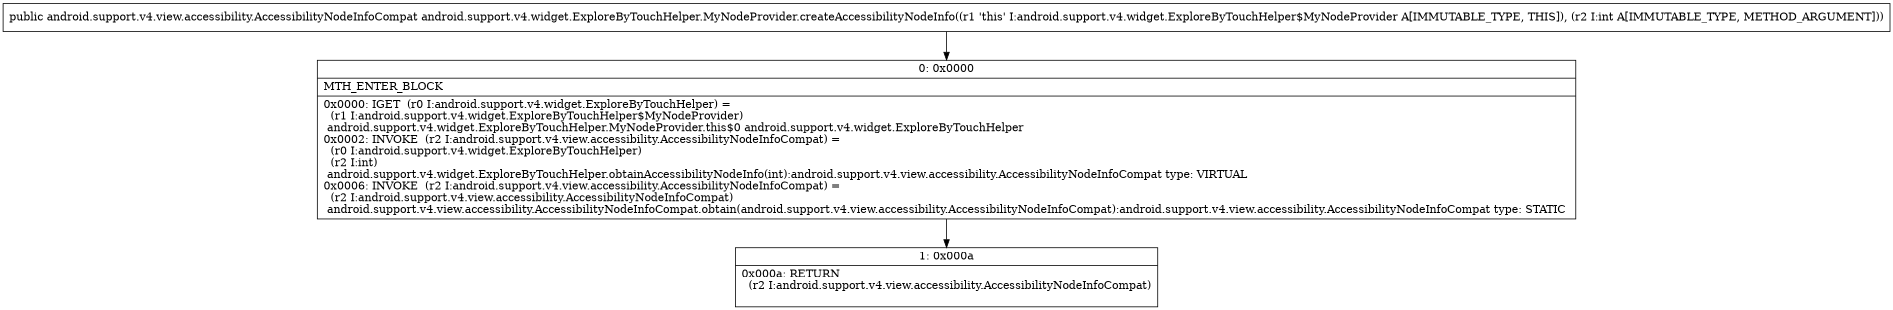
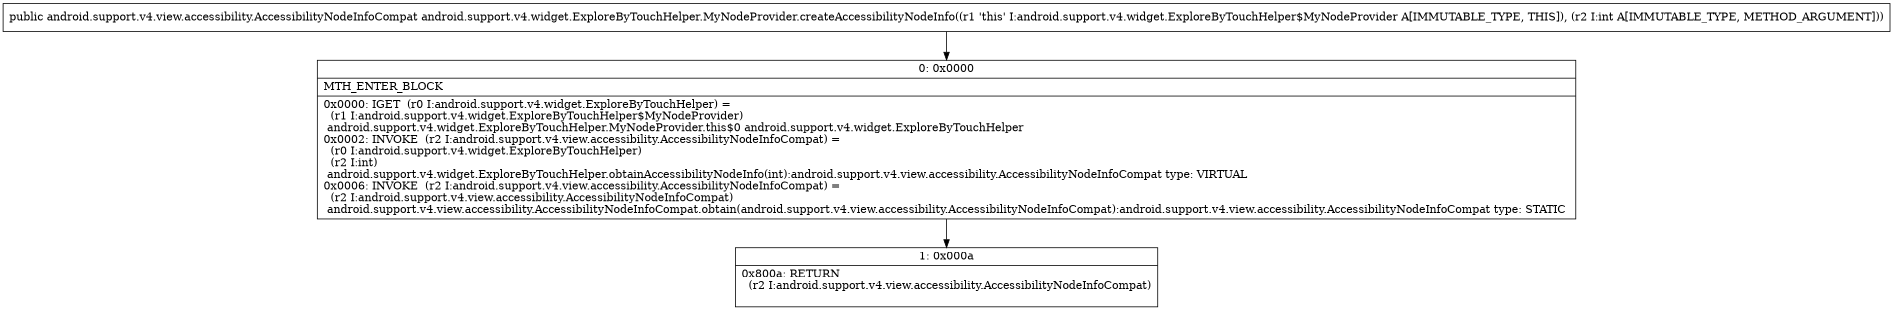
(794, 274) -> (794, 274)
